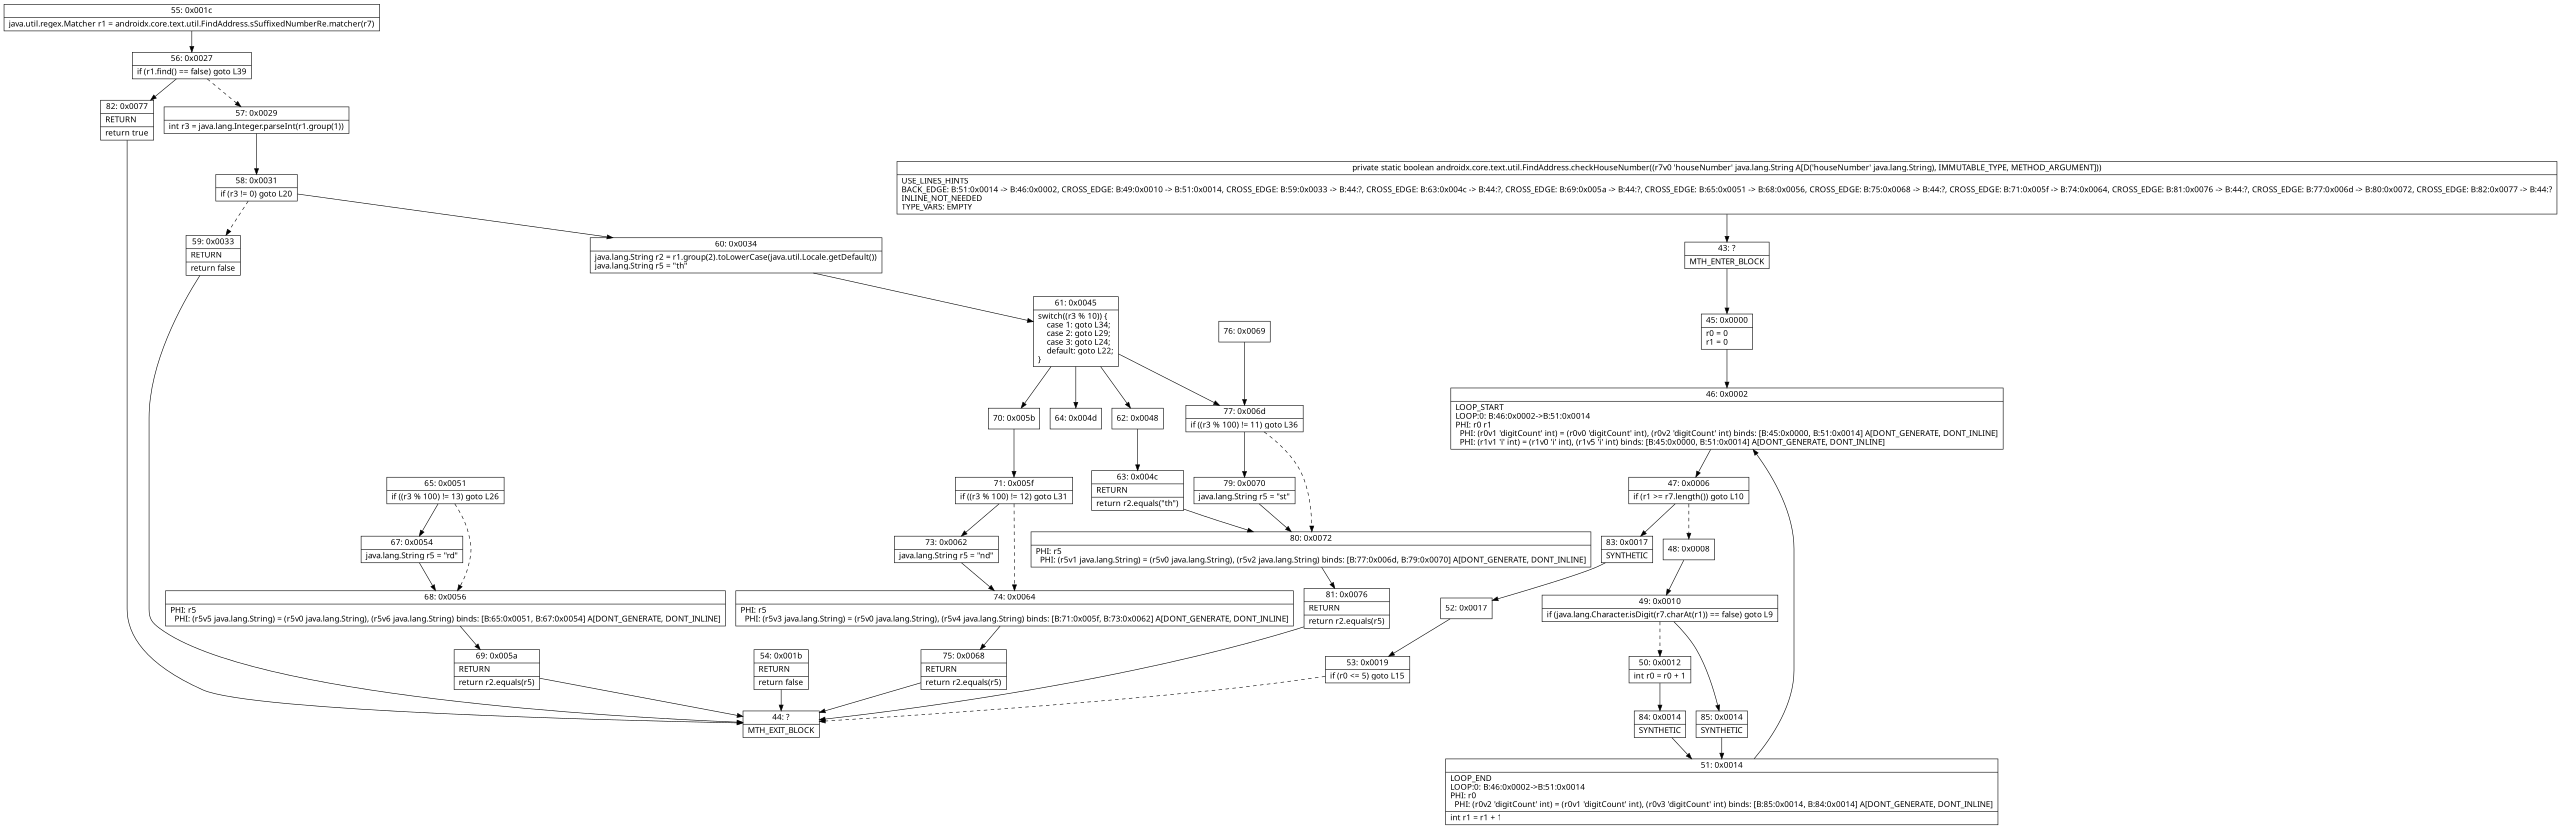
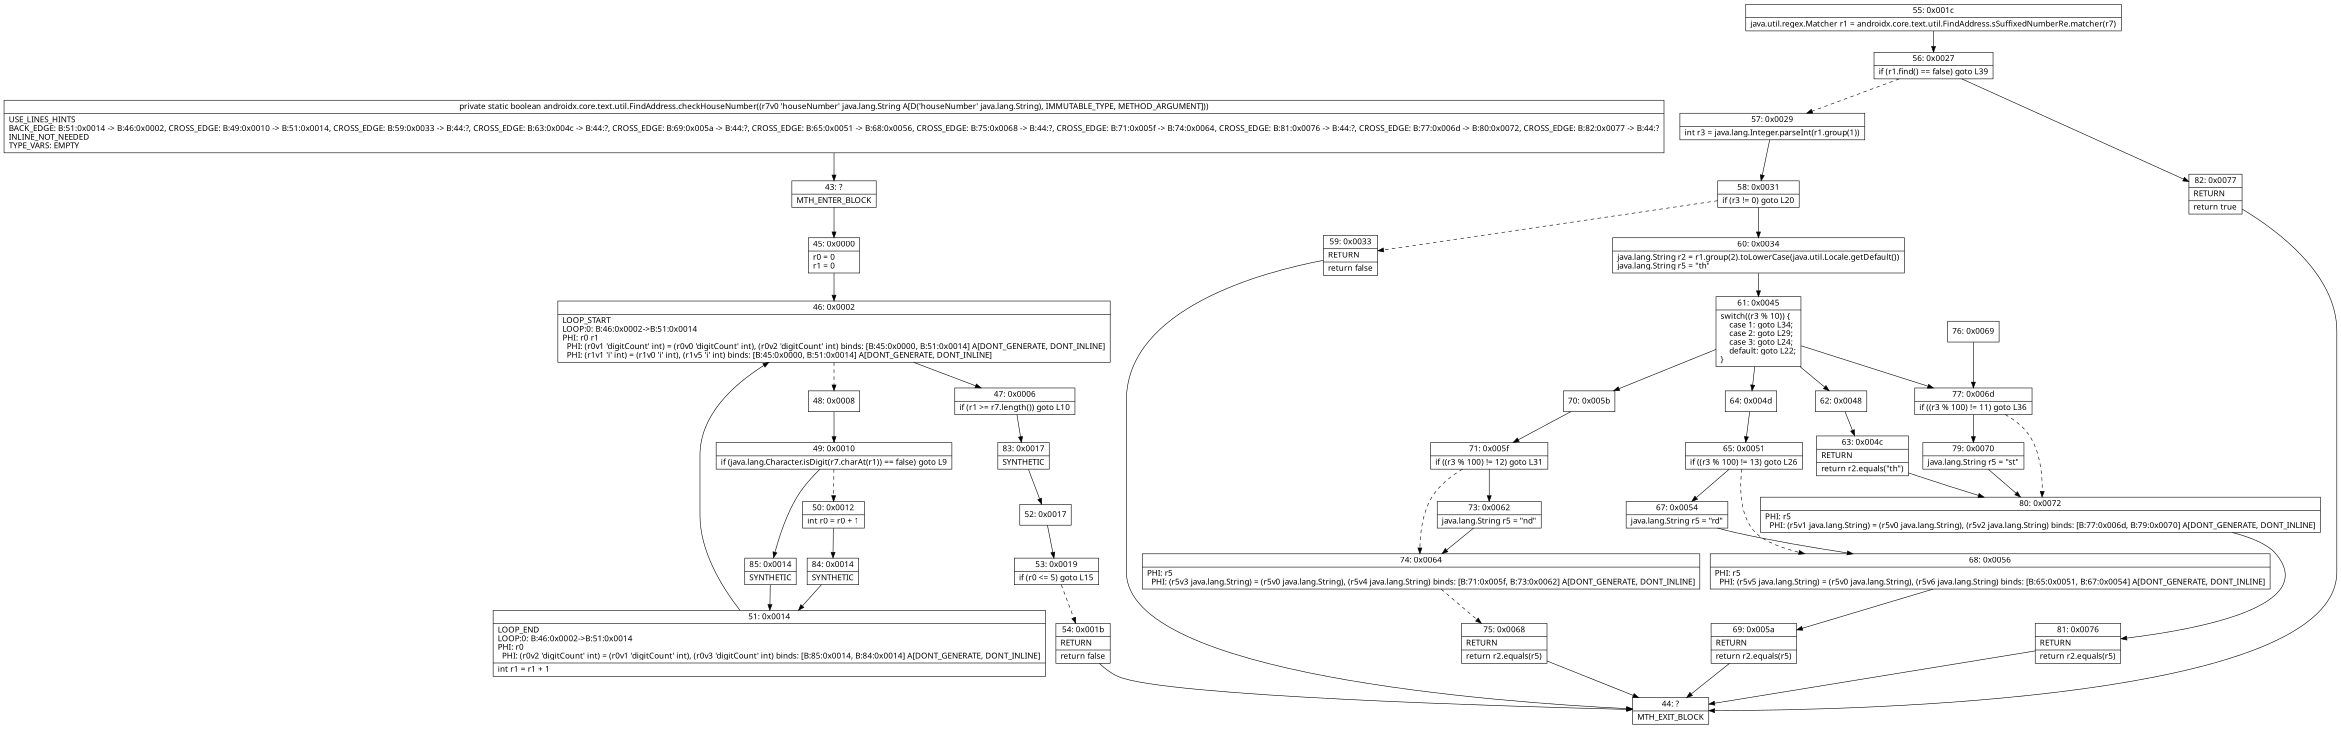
none -> (1748, 424)
(1689, 518) -> (834, 374)
(992, 636) -> (1459, 604)
(1076, 703) -> (1067, 601)
